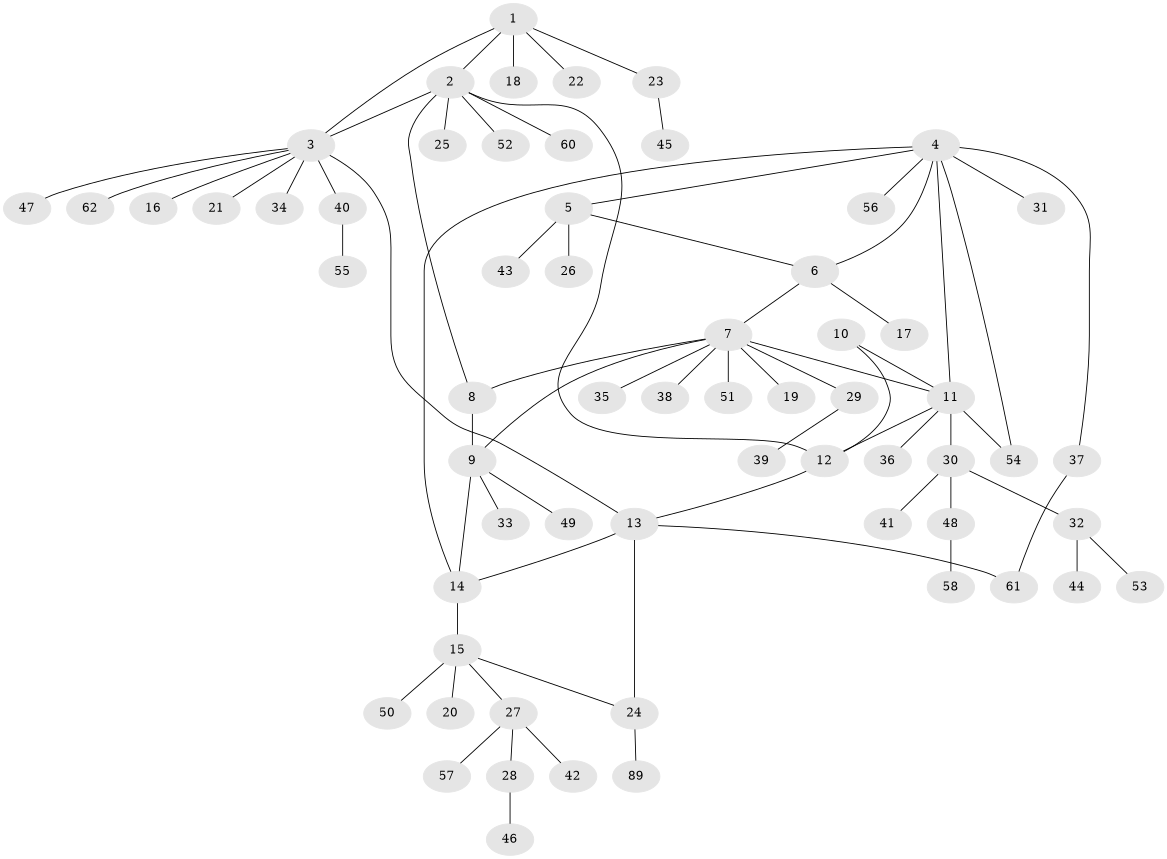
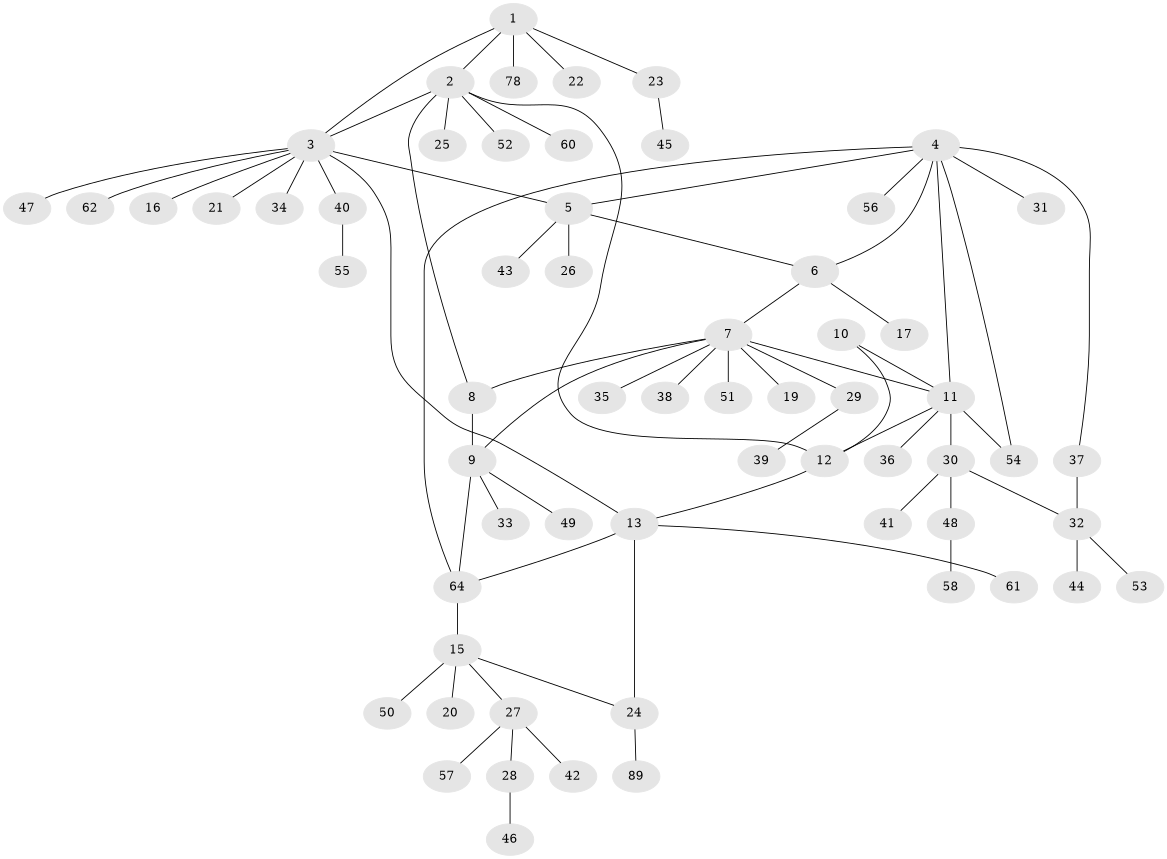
(514, 82) -> (514, 82)
none -> (440, 177)
(1039, 522) -> (1077, 493)
(457, 587) -> (457, 587)
